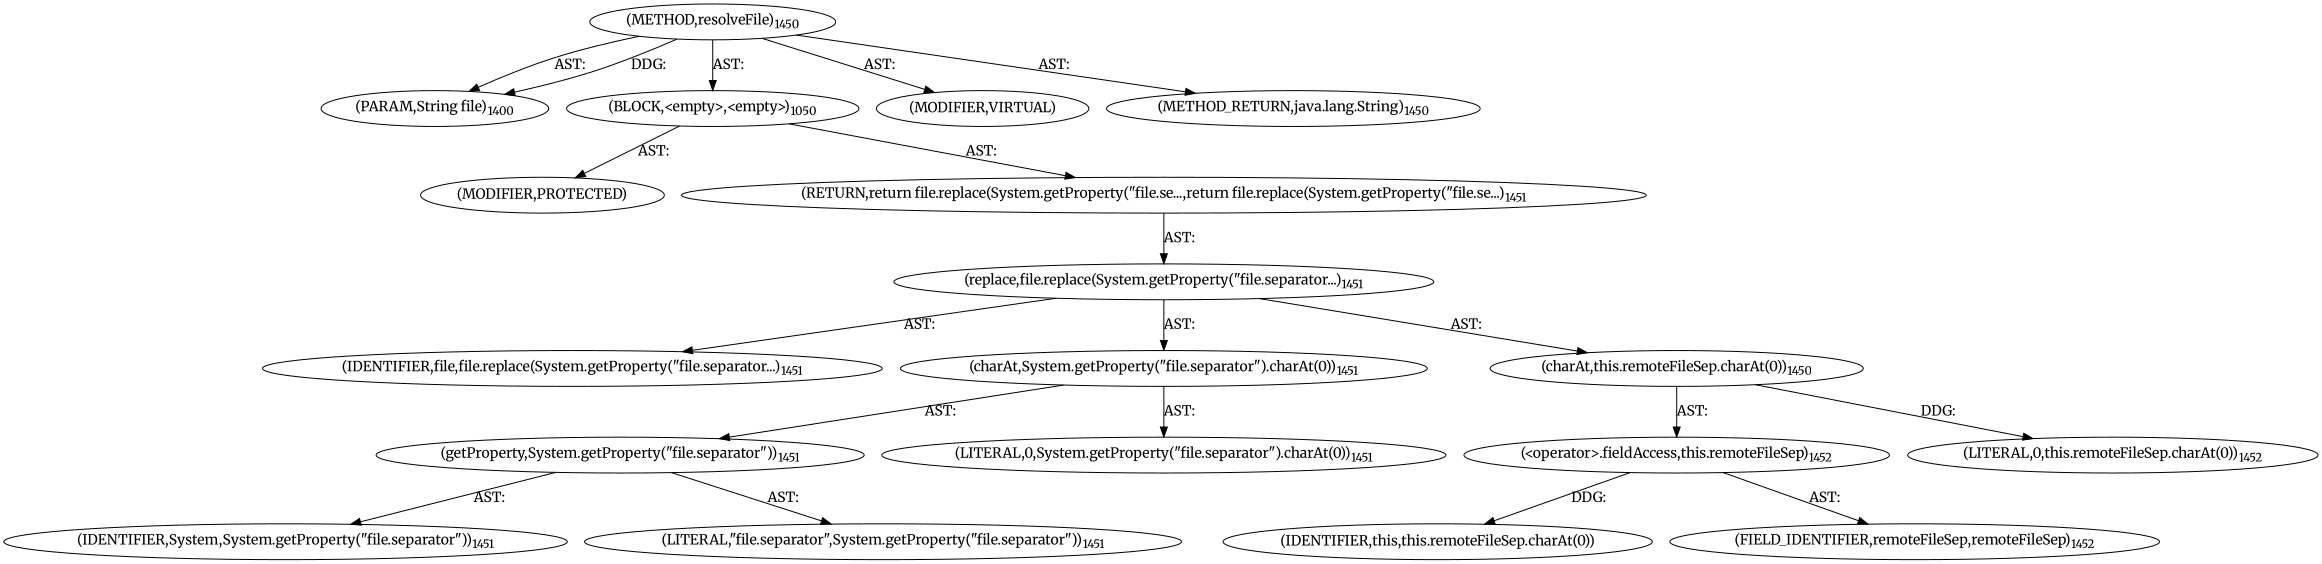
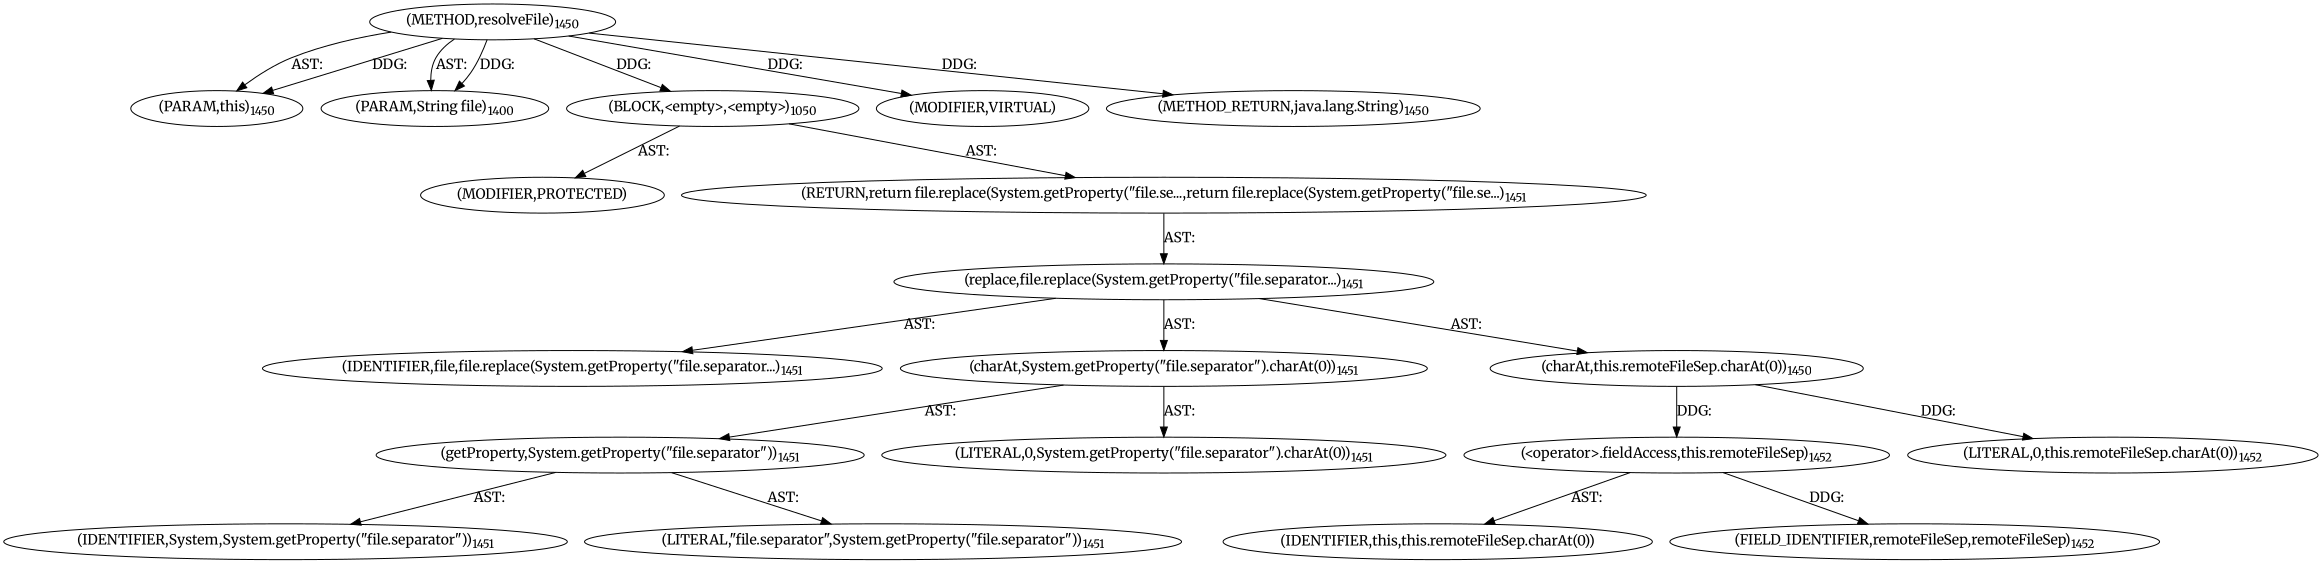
(730, 65) -> (636, 65)
(882, 65) -> (787, 65)
(1056, 65) -> (961, 65)
none -> (217, 109)
(1694, 412) -> (1696, 412)
(1591, 498) -> (1589, 498)
(1827, 498) -> (1829, 498)
